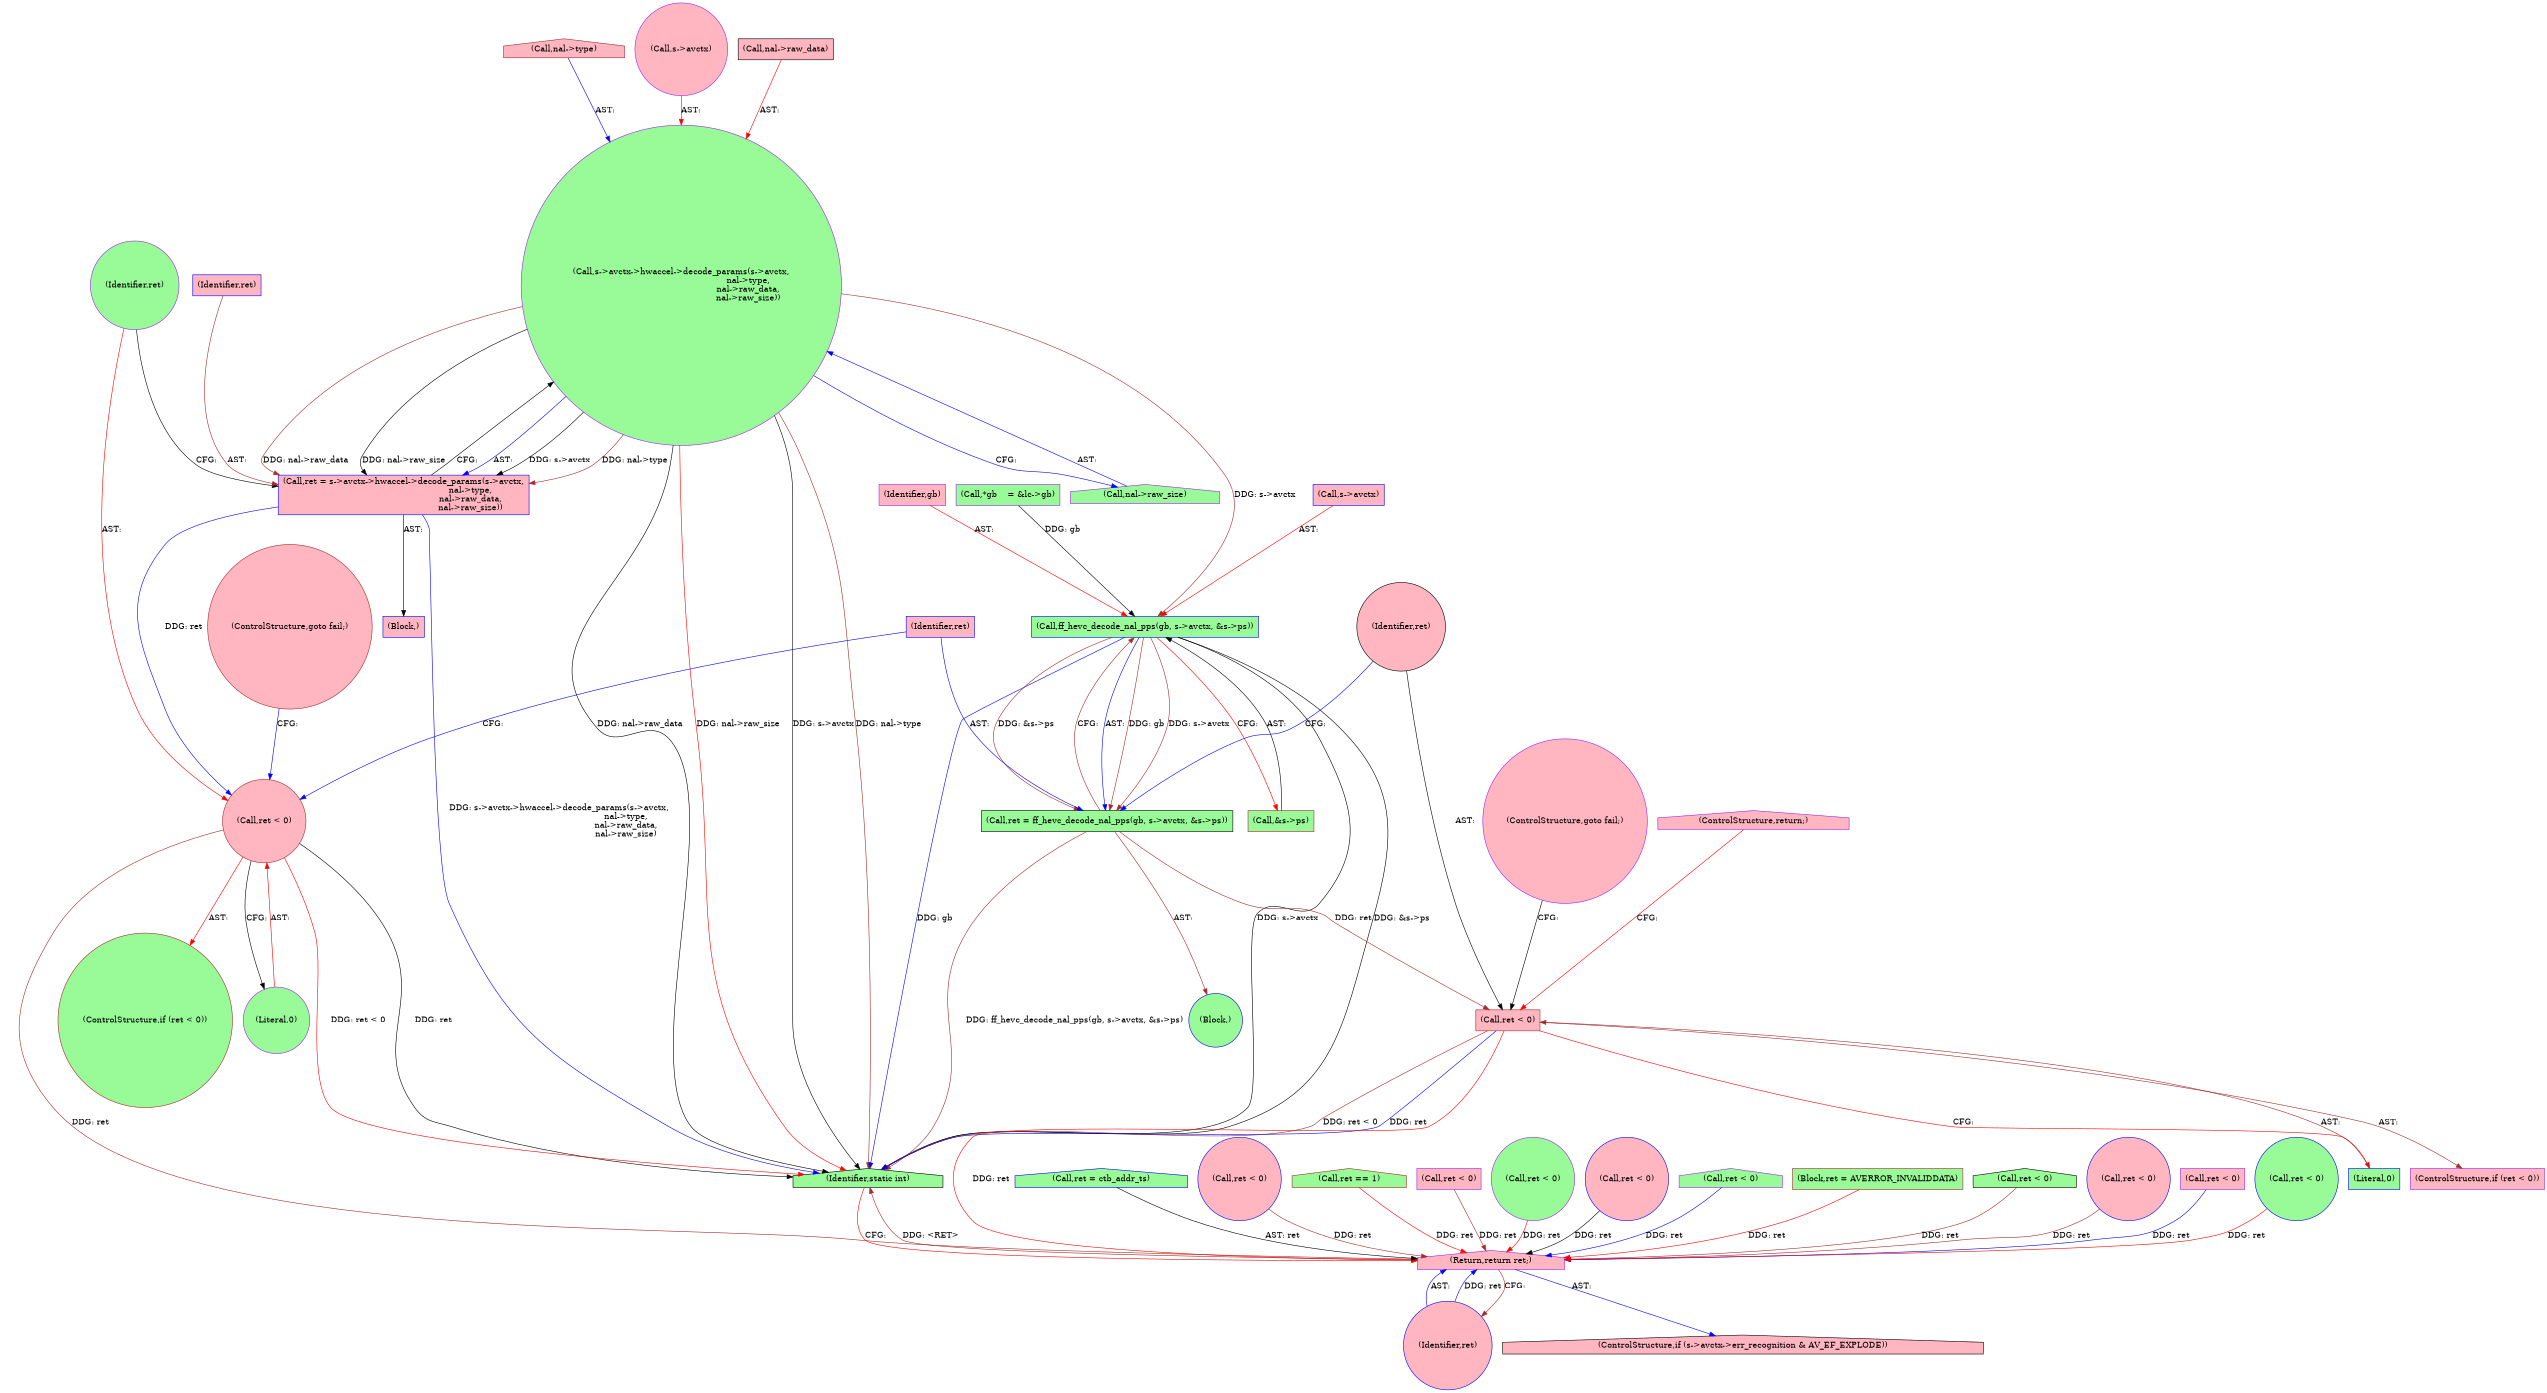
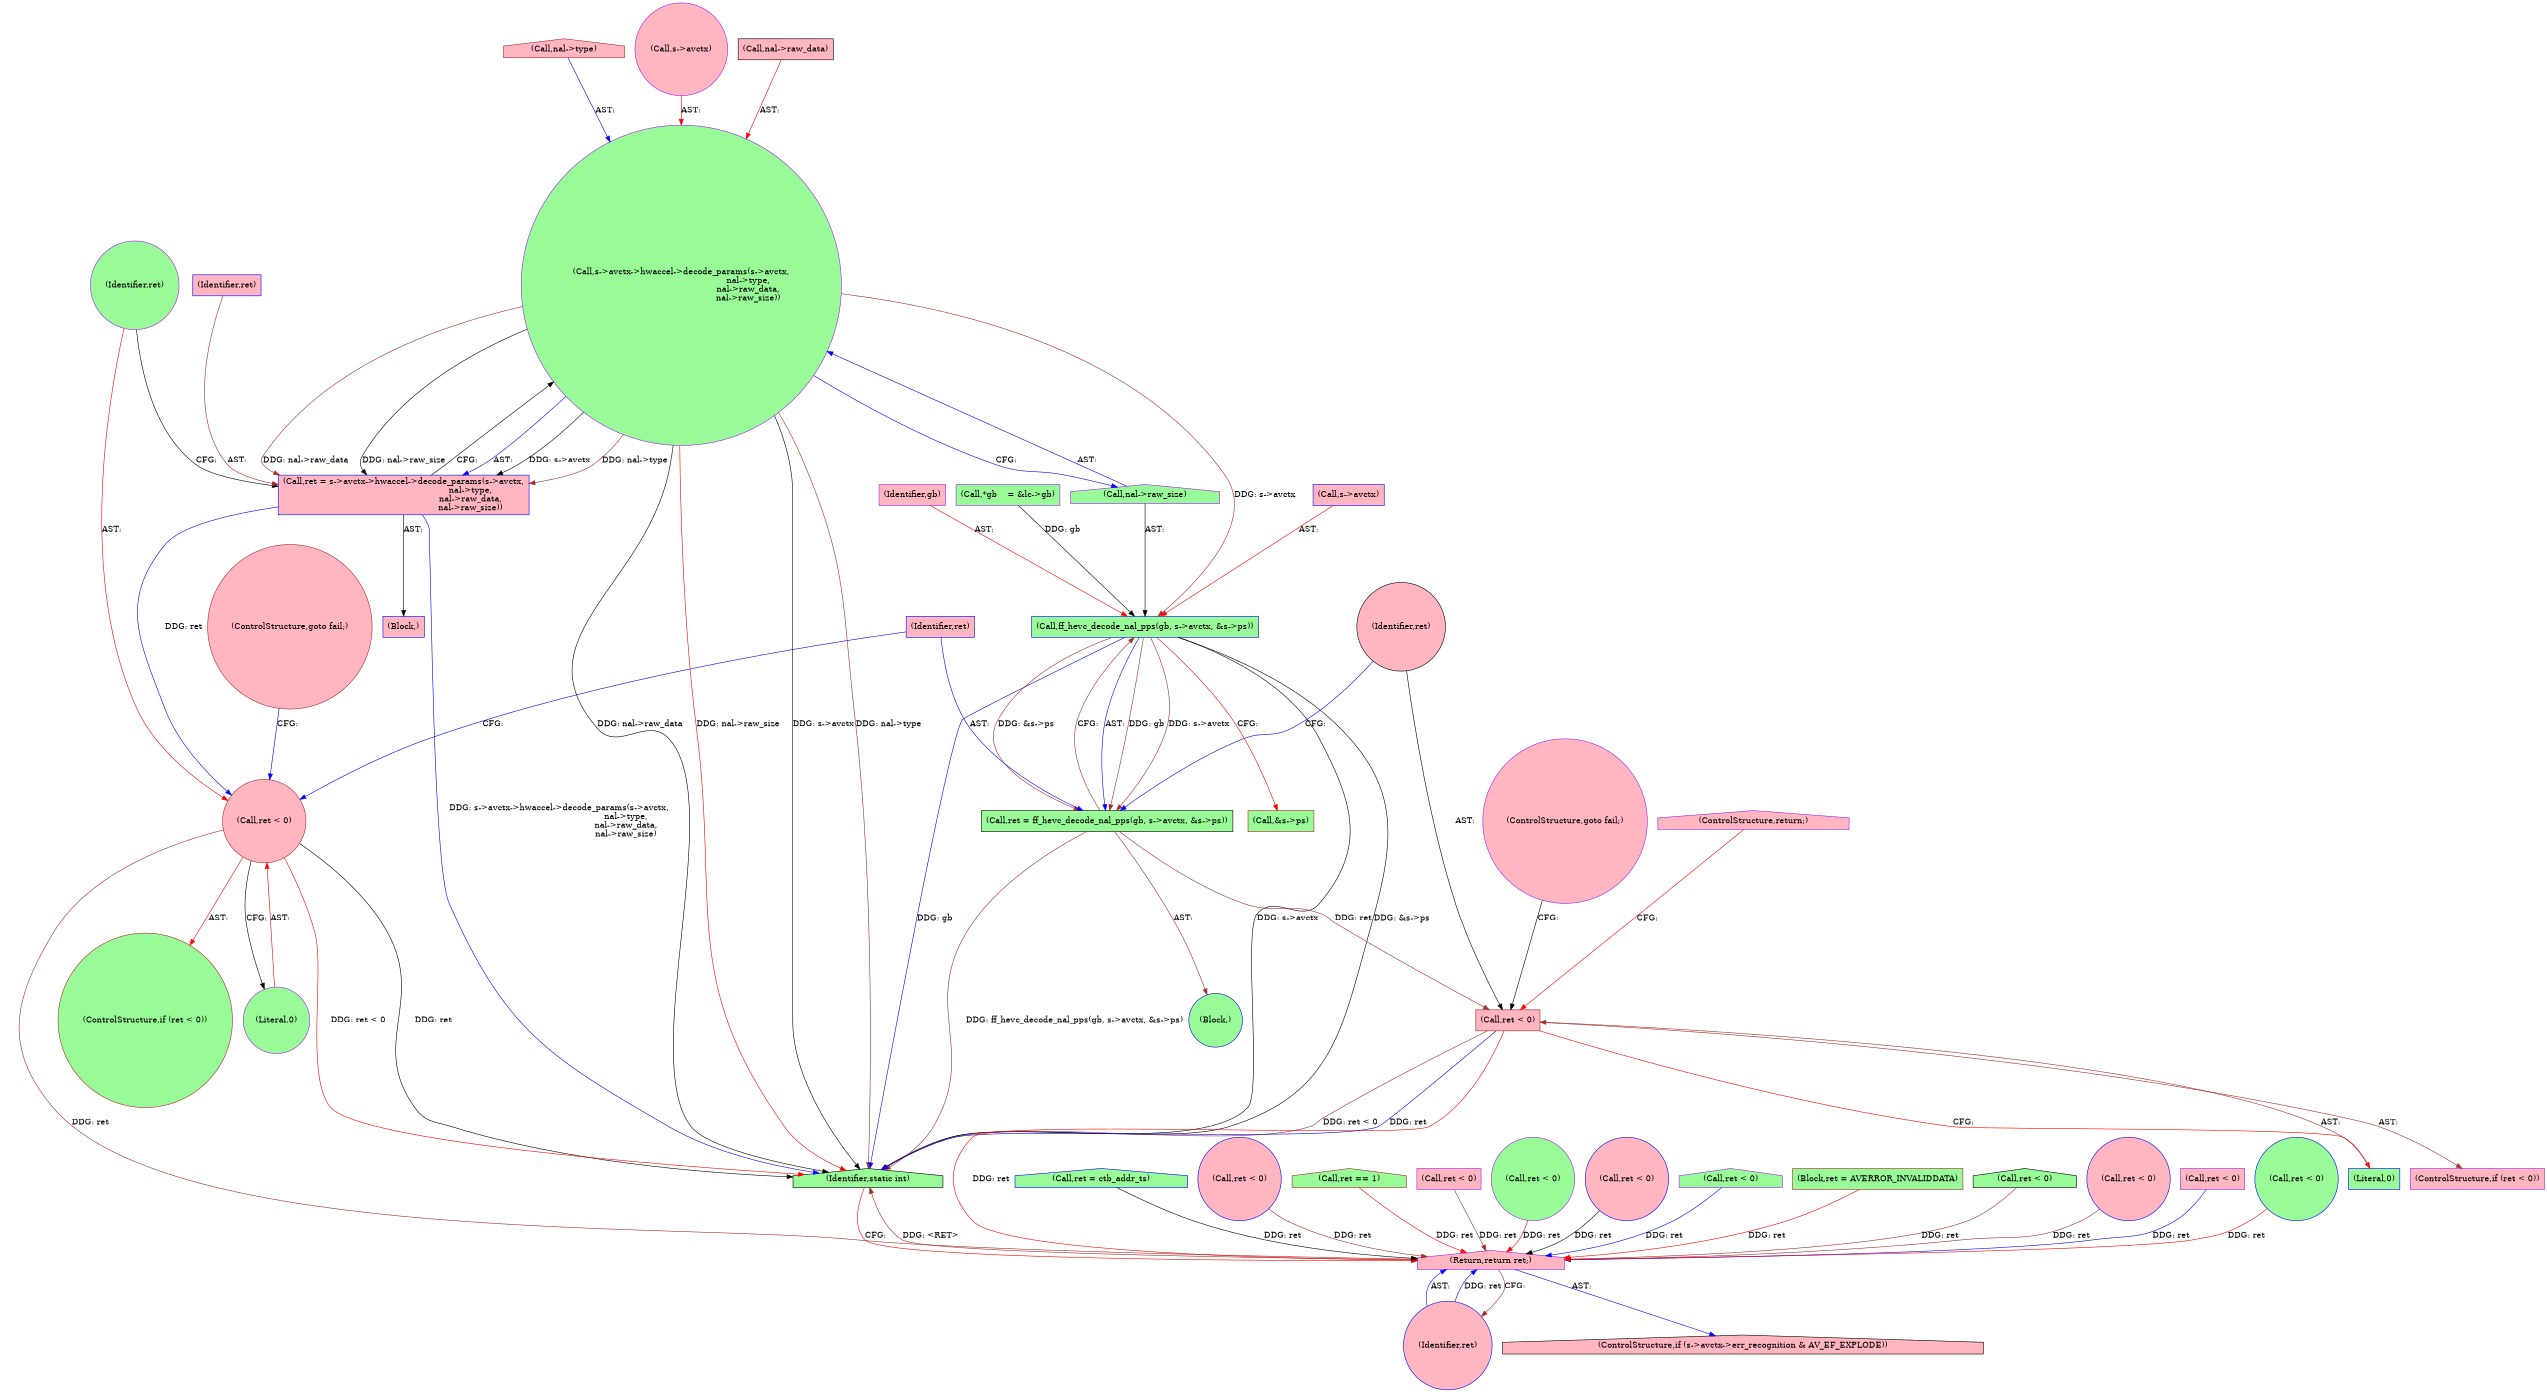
(1255, 708) -> (1145, 557)
(1283, 1236) -> (1283, 1236)
